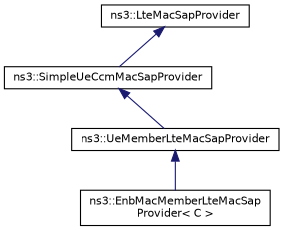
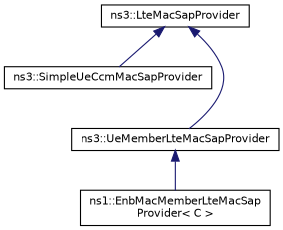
(146, 112) -> (223, 84)
(175, 208) -> (175, 208)
